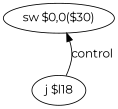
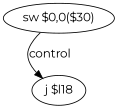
(72, 59) -> (28, 52)
